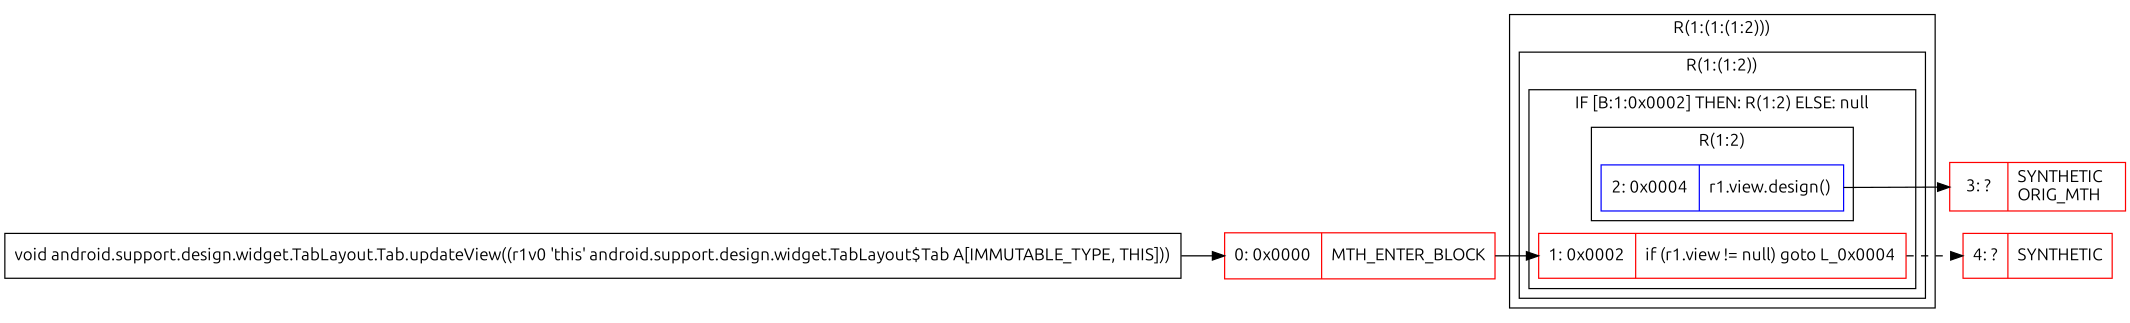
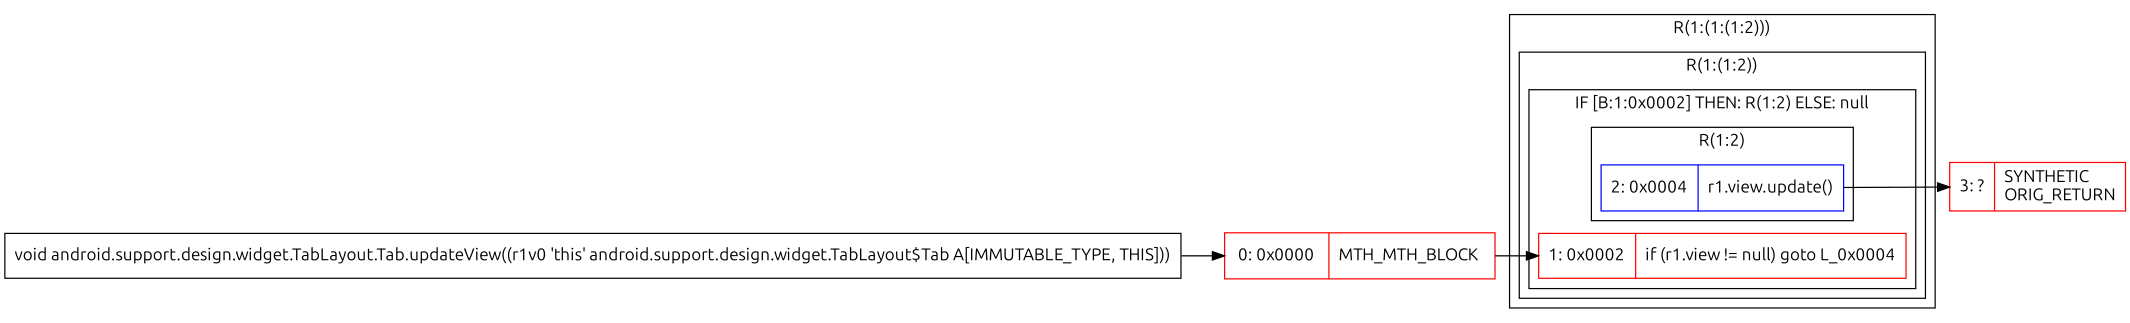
(1770, 187) -> (1771, 187)
(2059, 195) -> (2060, 195)
(1408, 255) -> (1408, 255)
(2038, 256) -> none
